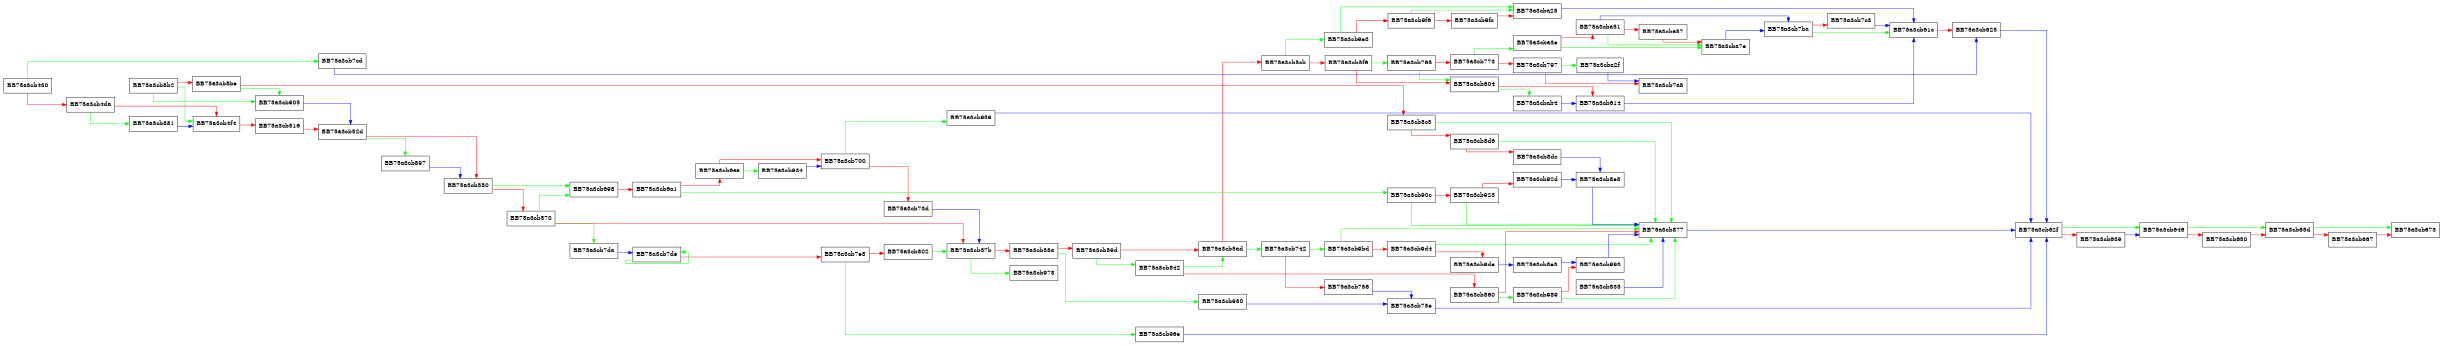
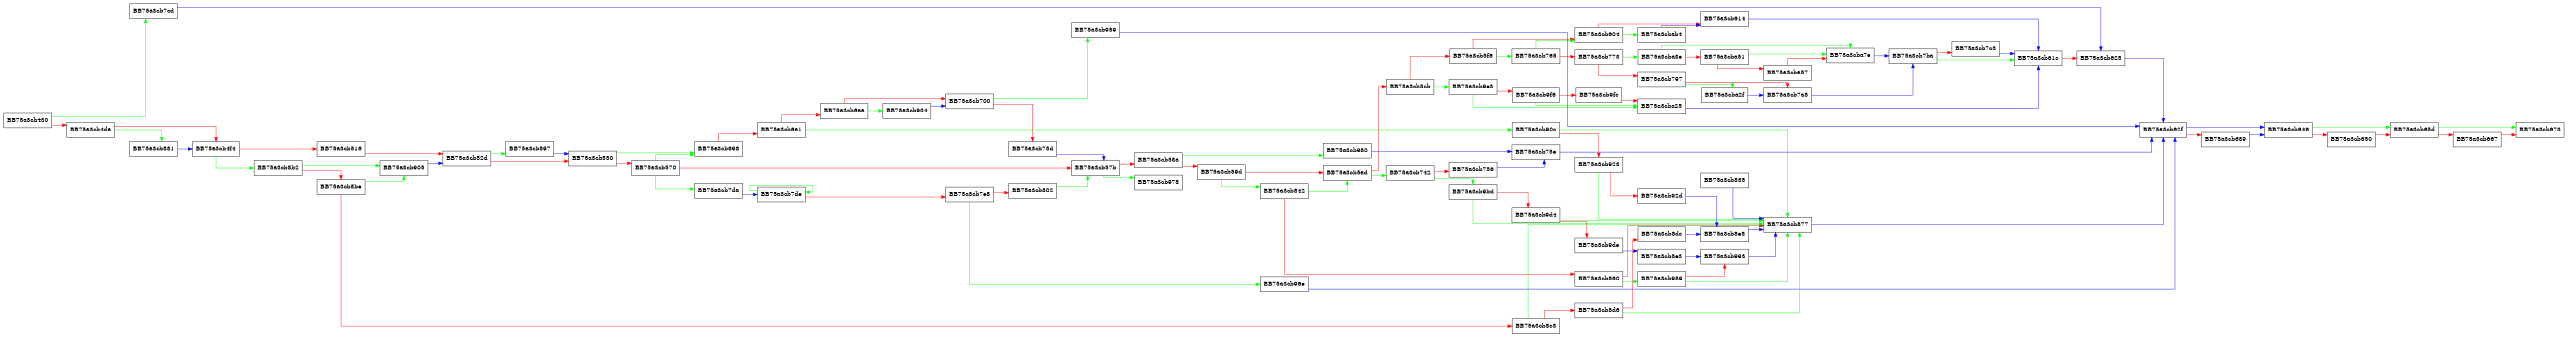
(1693, 16) -> (1876, 95)
(185, 99) -> (227, 168)
(2099, 227) -> (2223, 127)
